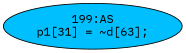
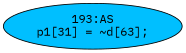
(93, 26) -> (93, 26)
